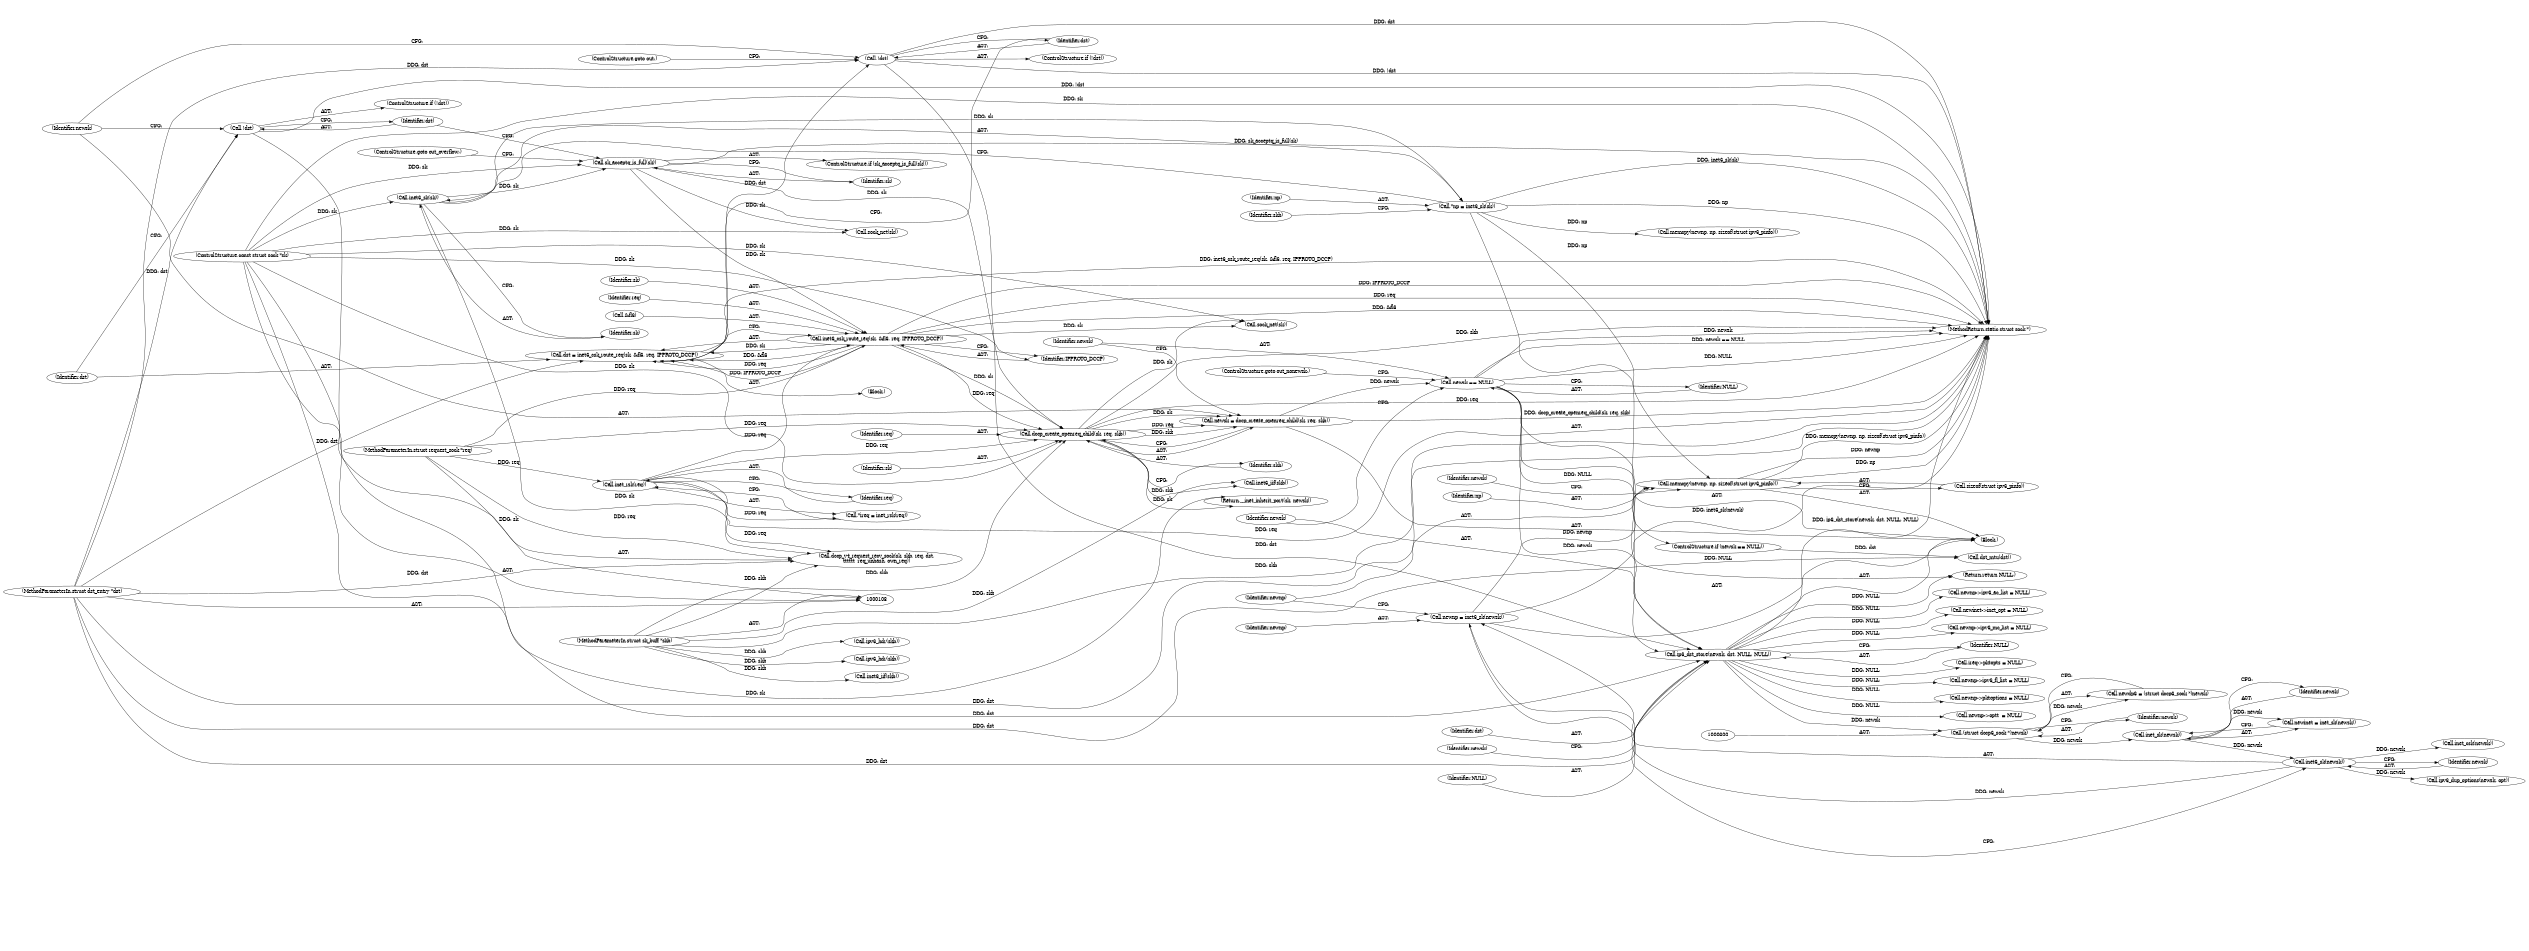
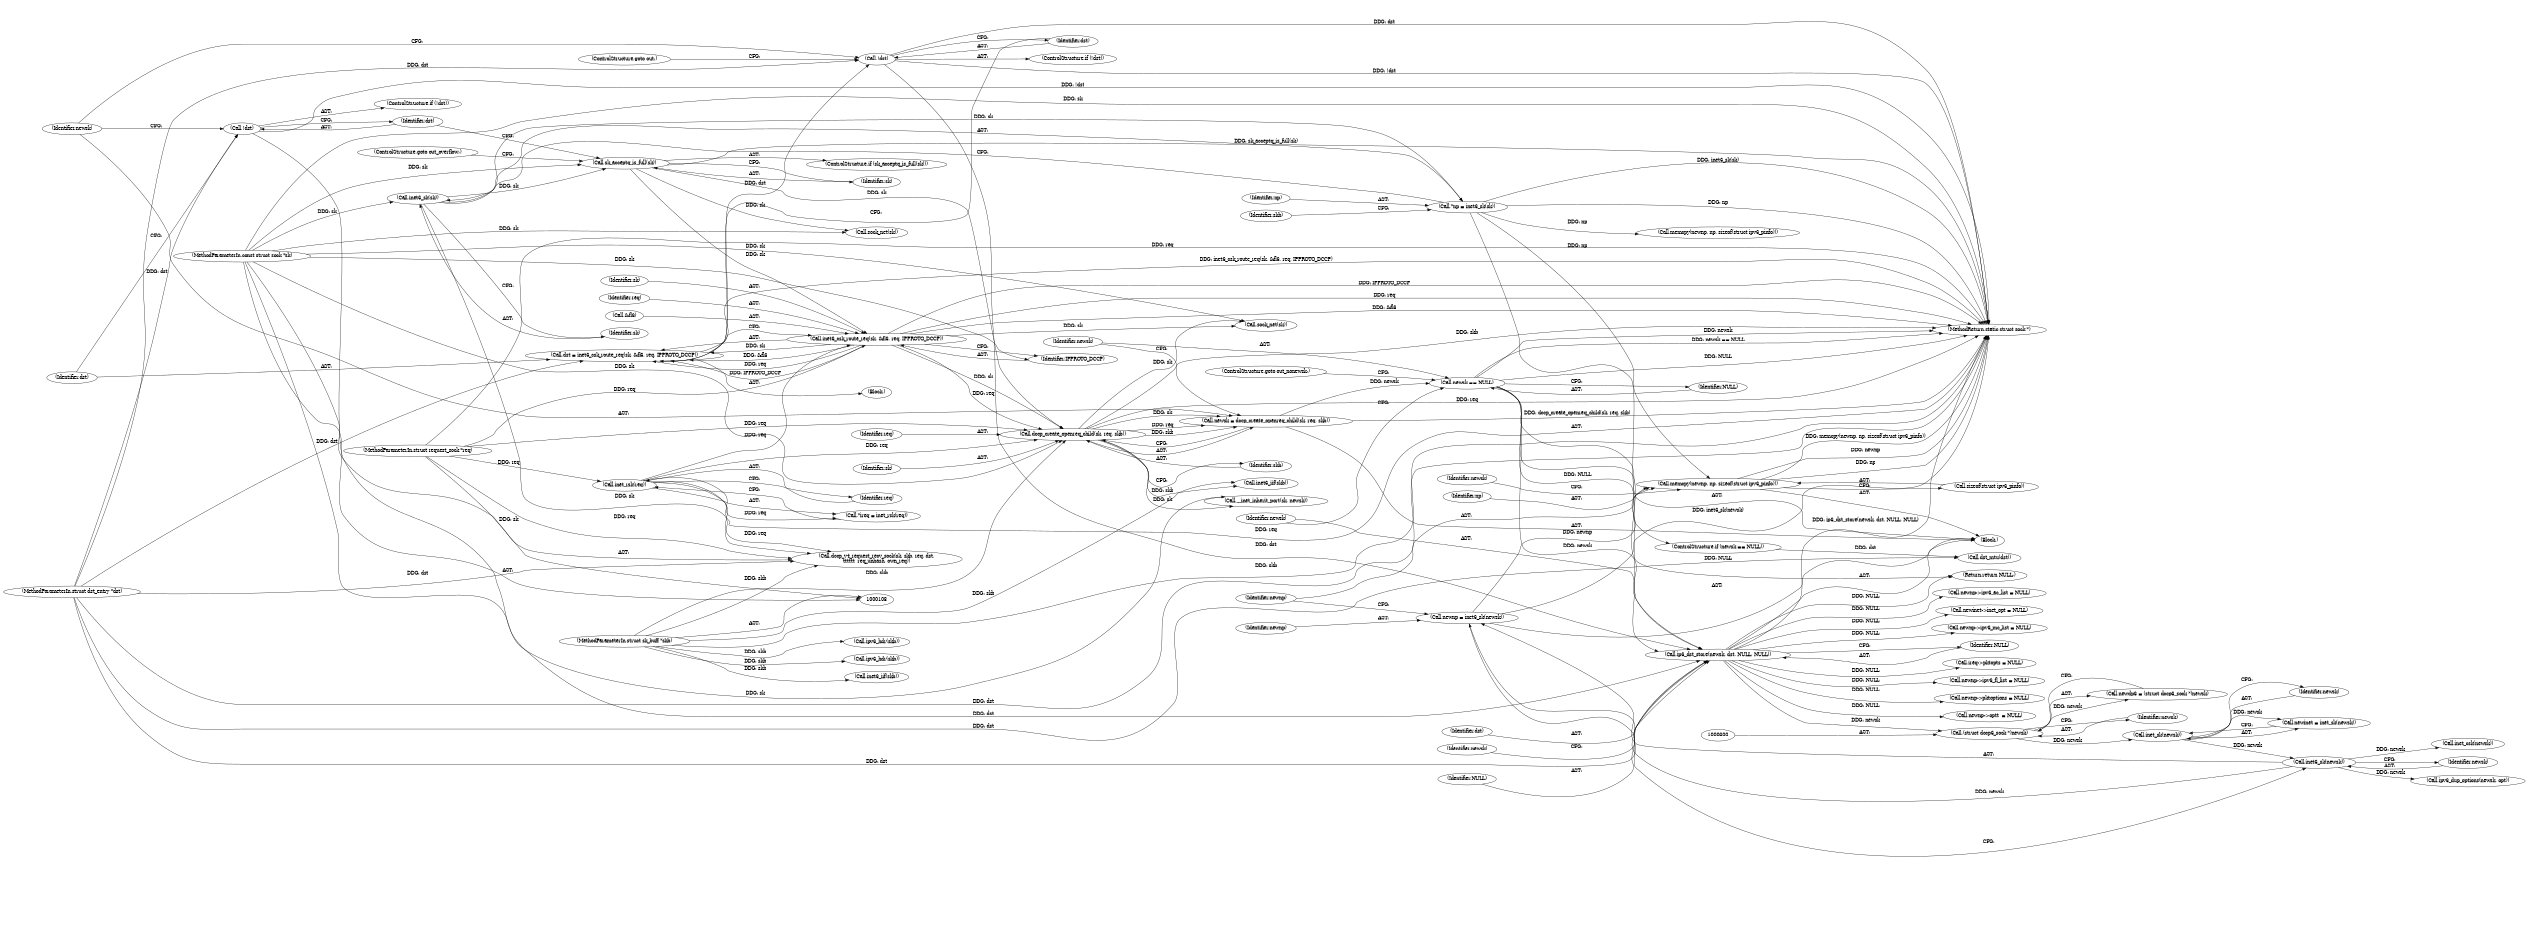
none -> (1152, 248)
(242, 256) -> (242, 256)
(1266, 501) -> (1266, 501)
(482, 607) -> none
